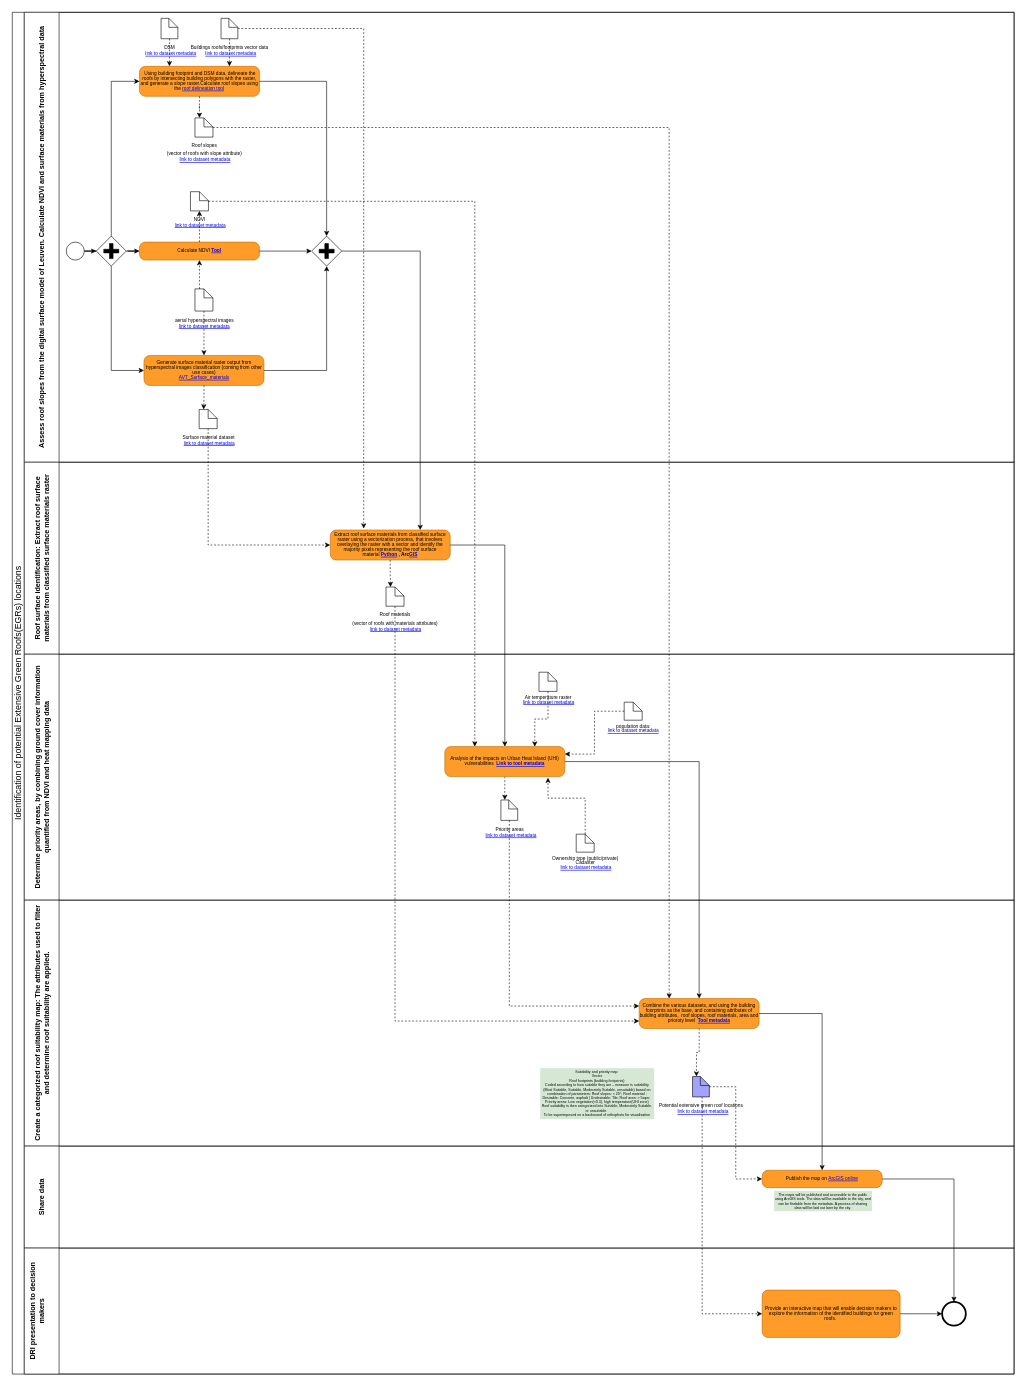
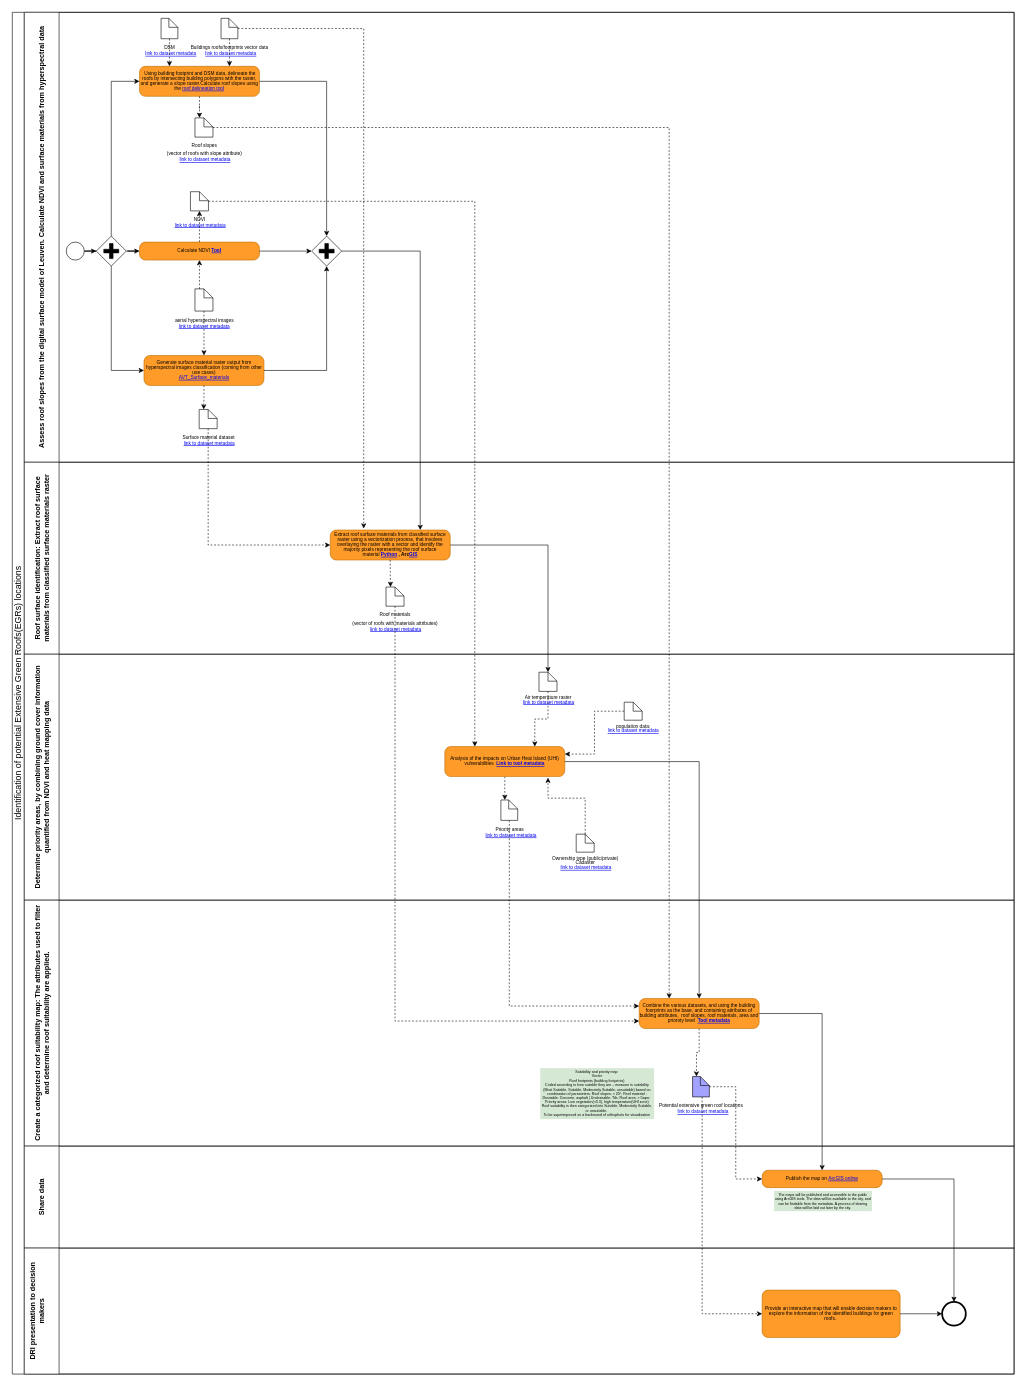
(505, 741) -> (547, 545)
